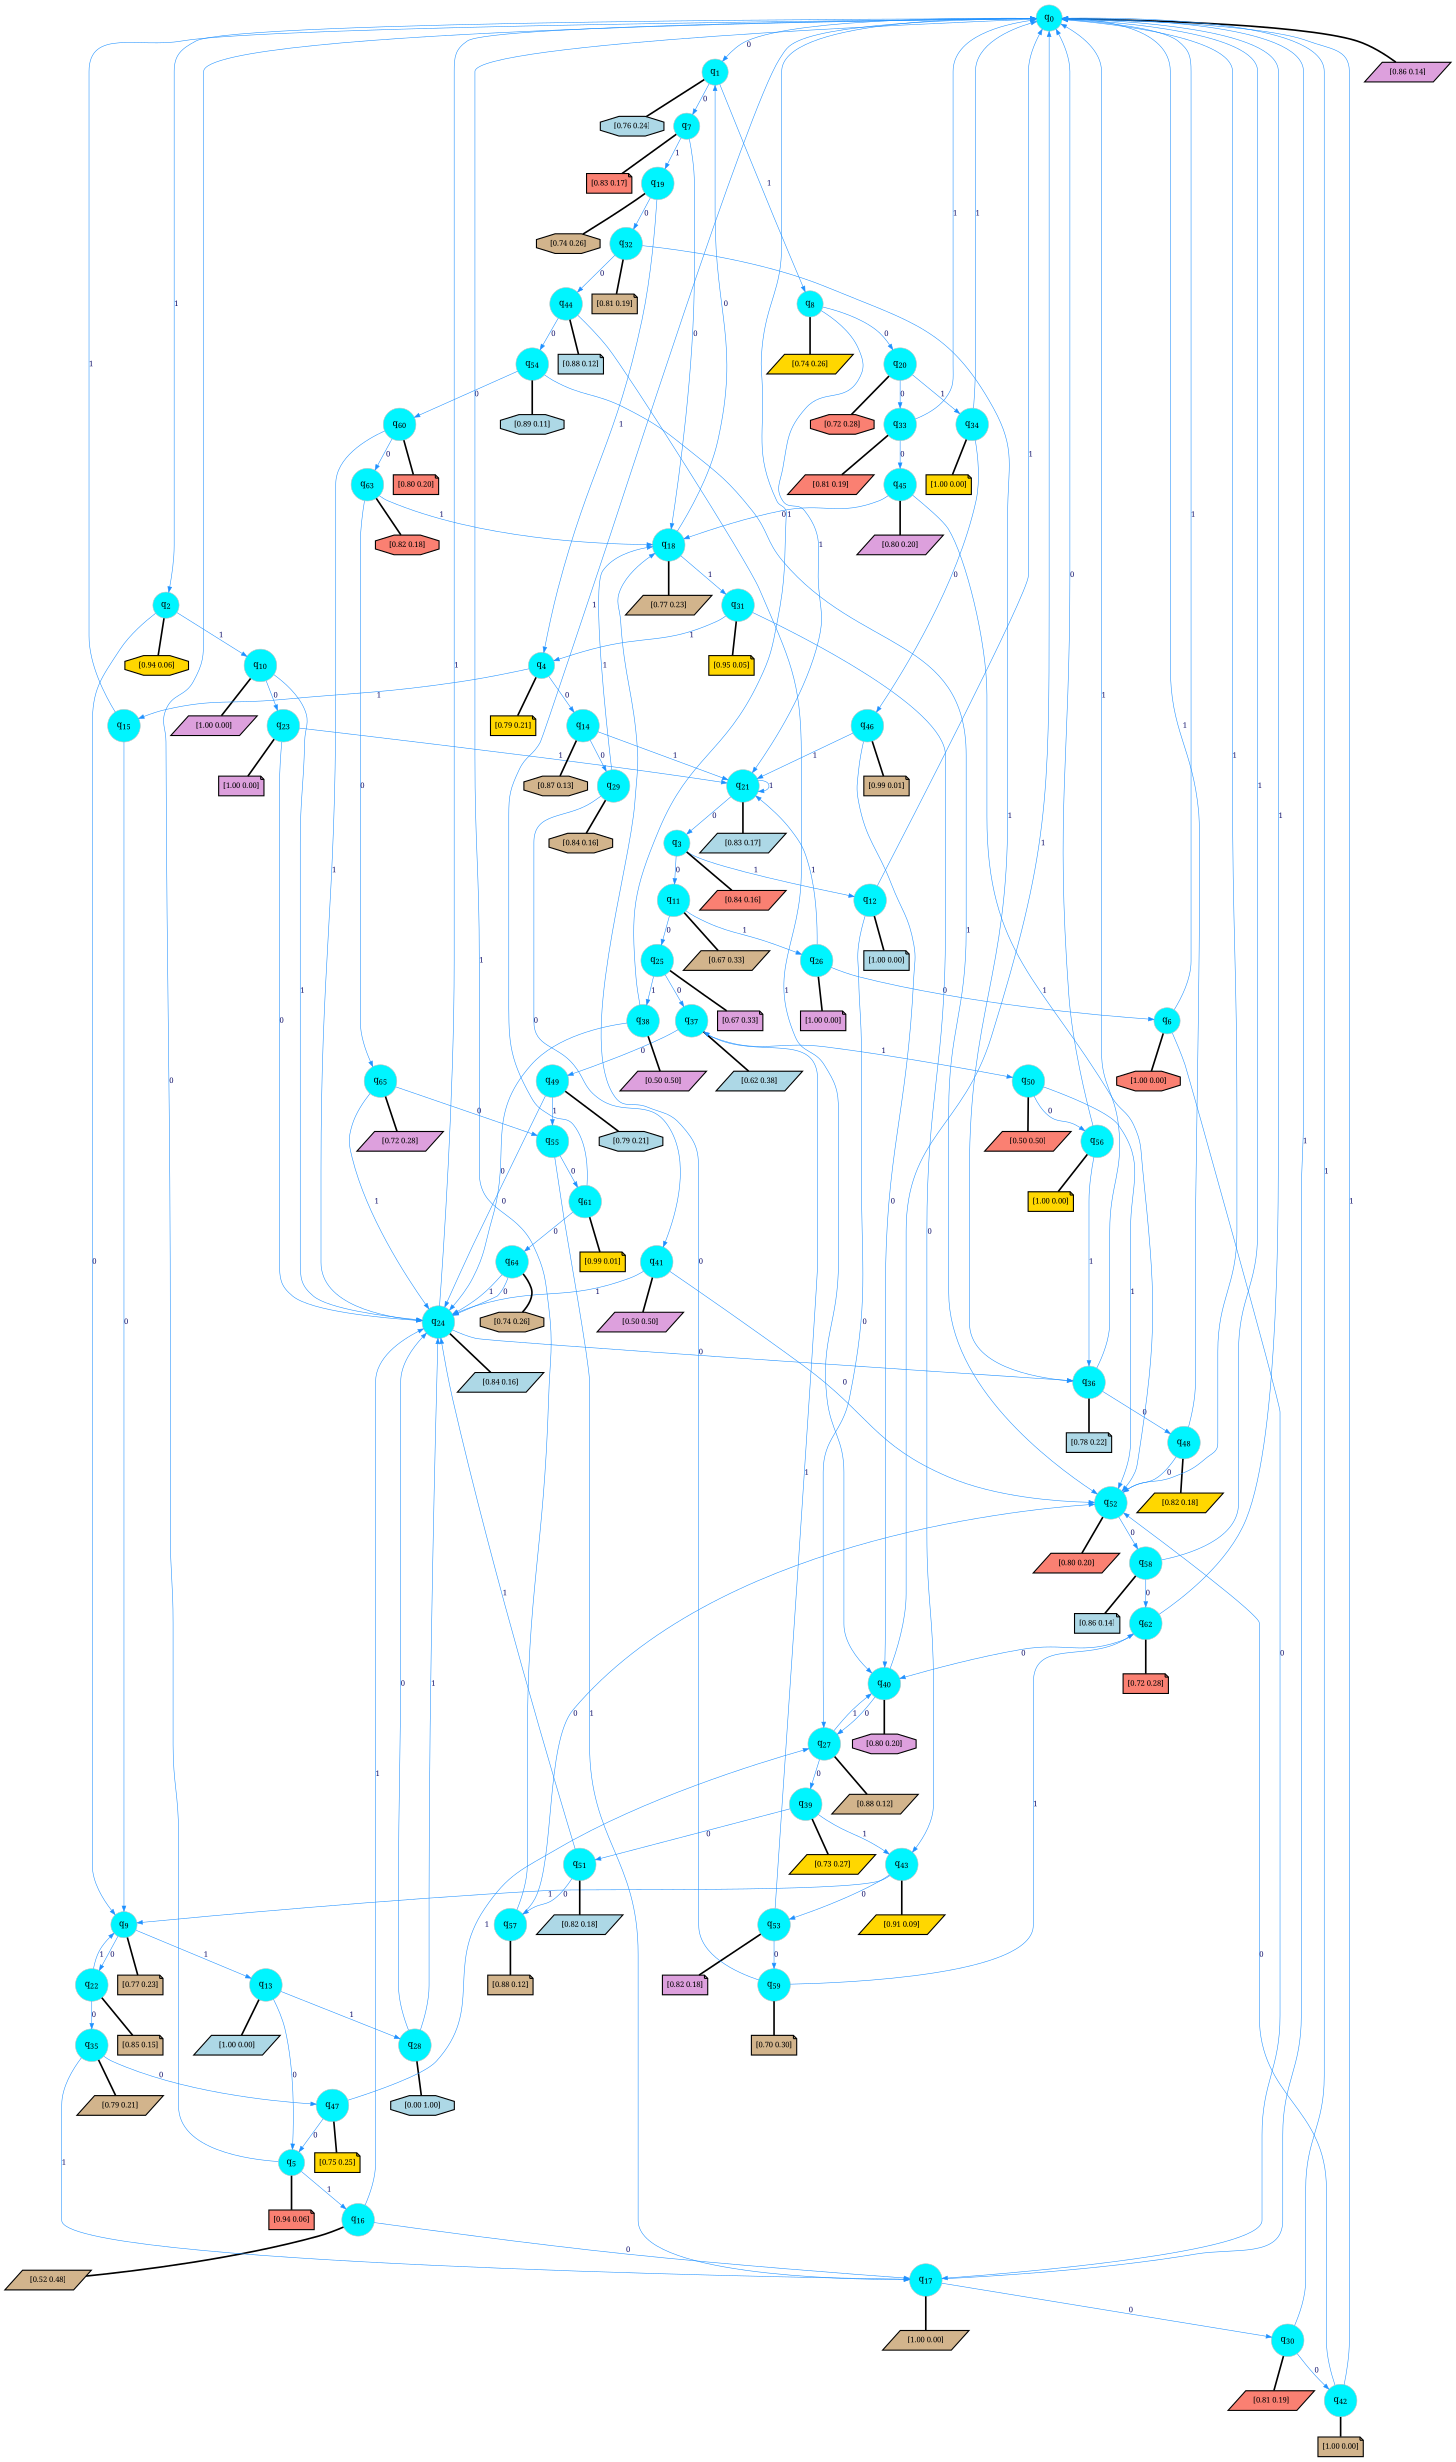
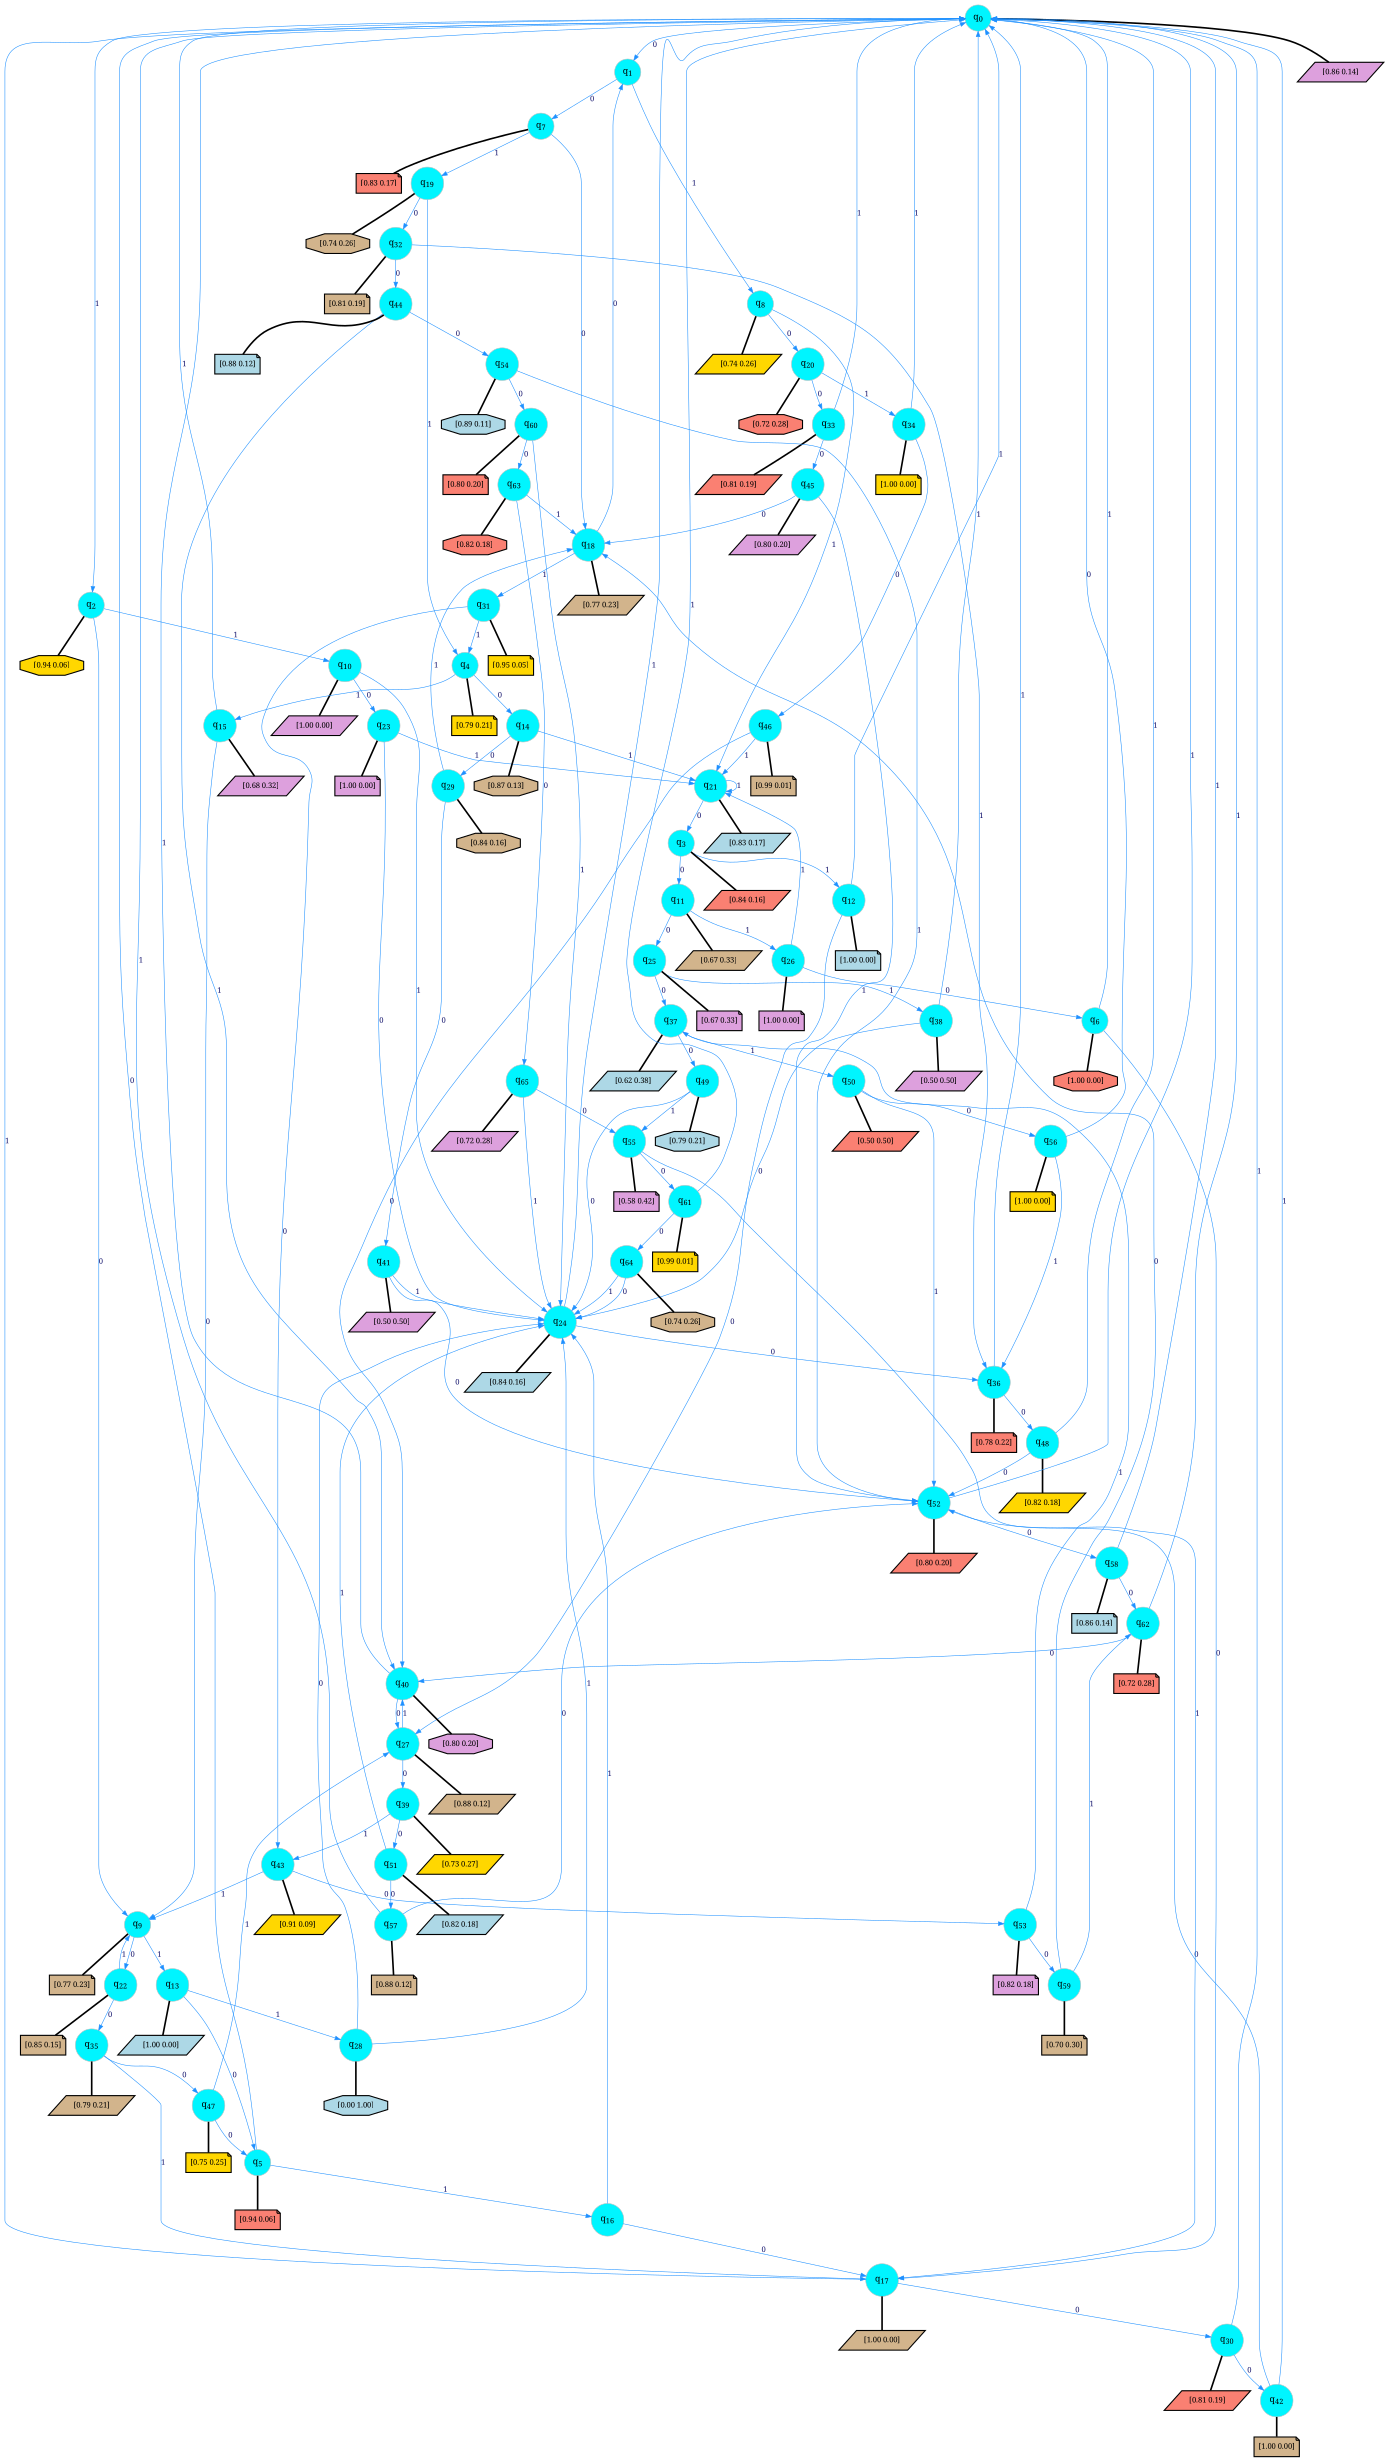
(632, 126) -> none
none -> (261, 786)
none -> (636, 1202)
(1089, 1443) -> (994, 1443)
(48, 2280) -> none
